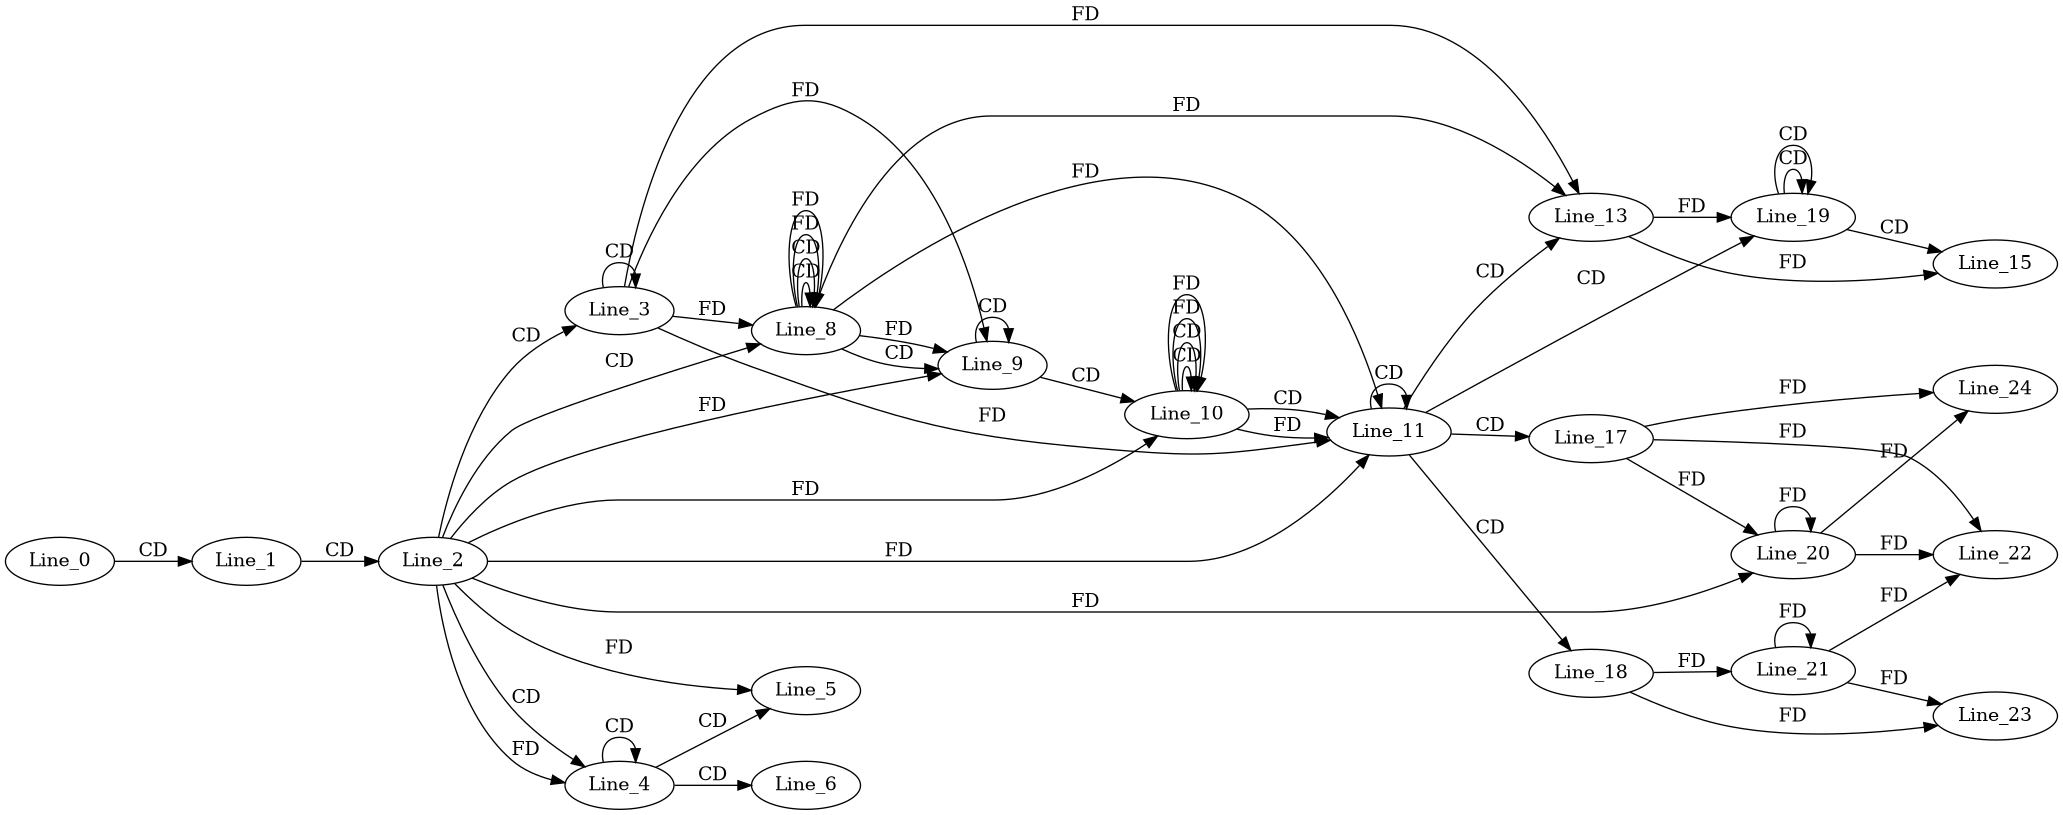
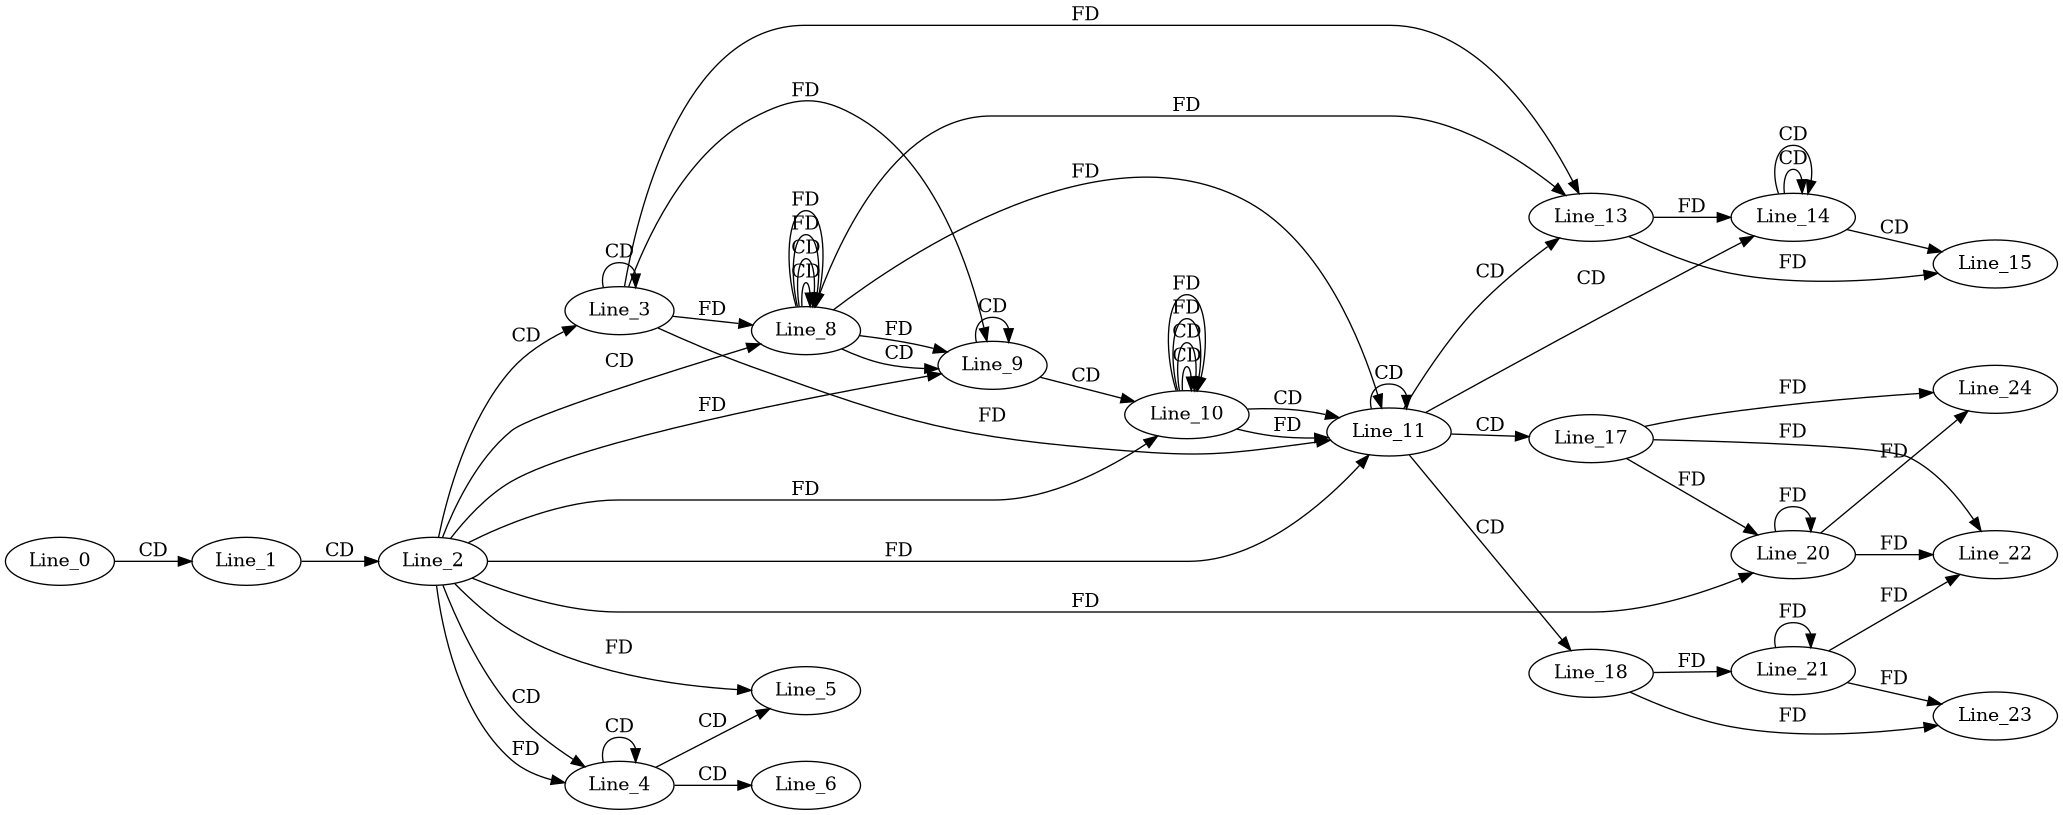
(1793, 217) -> (1793, 217)
